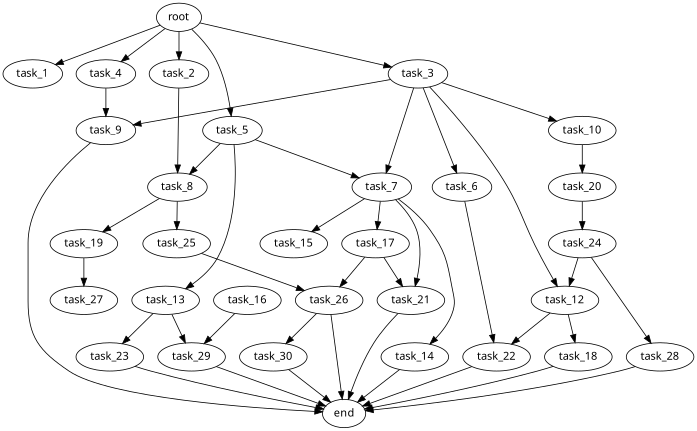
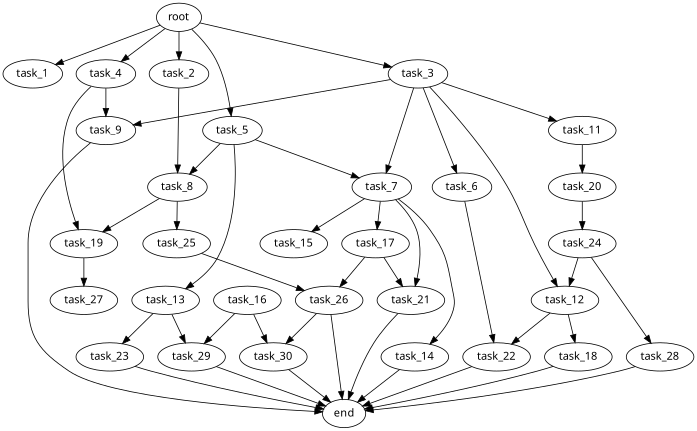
(582, 130) -> (582, 130)
none -> (63, 151)
none -> (259, 325)
